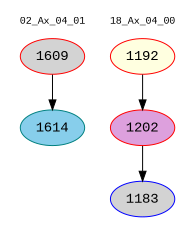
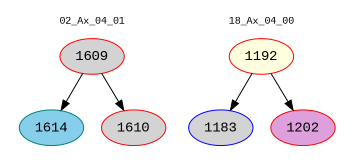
none -> (134, 128)
(143, 159) -> (244, 88)
